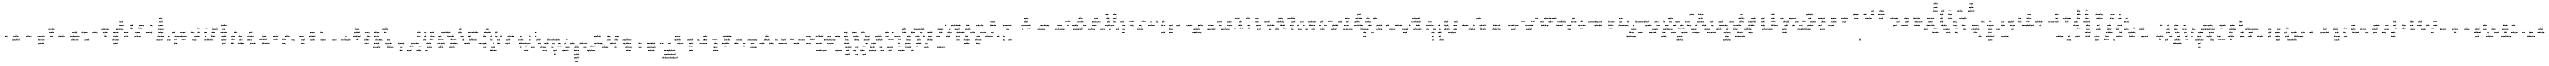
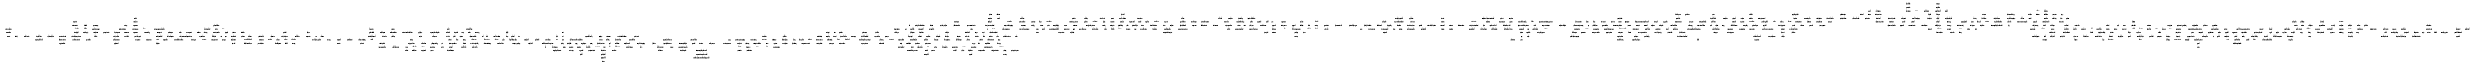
(897, 36) -> none
